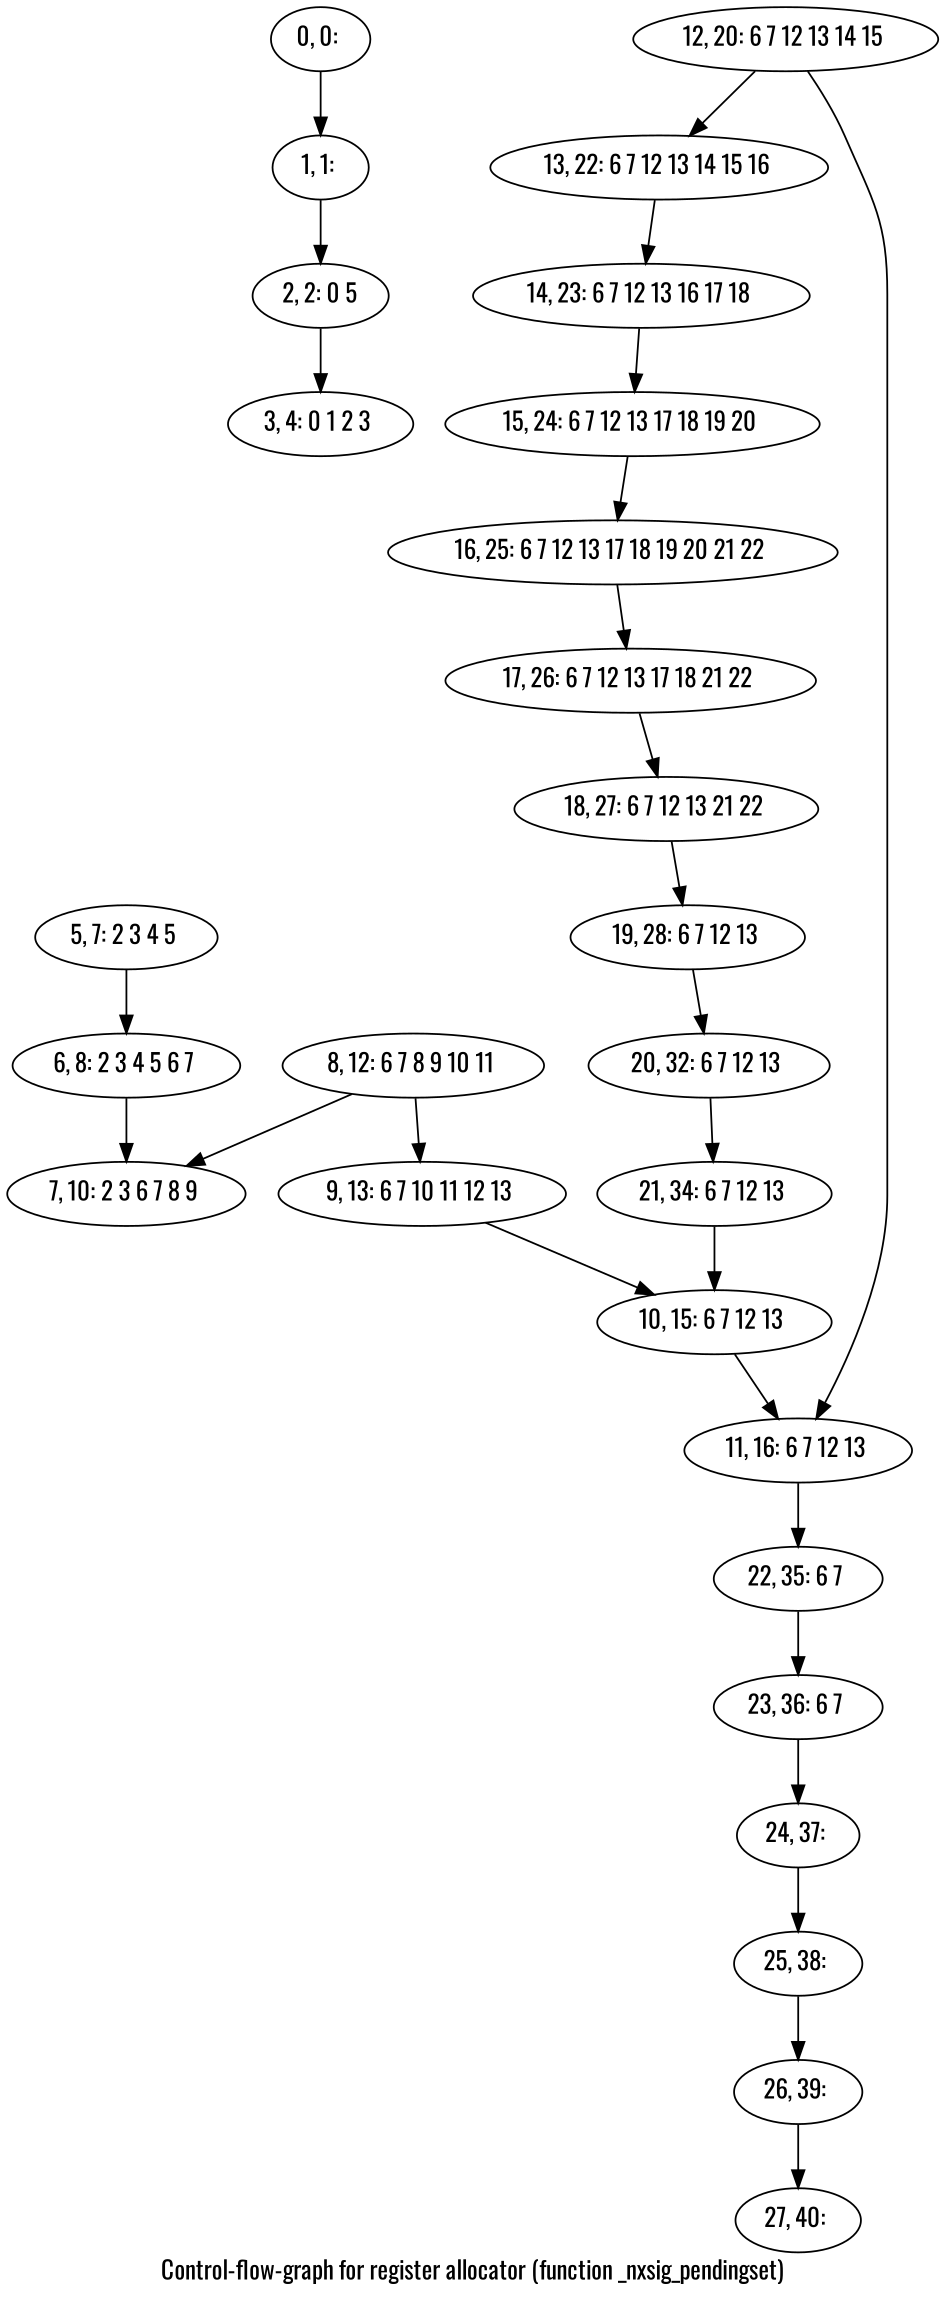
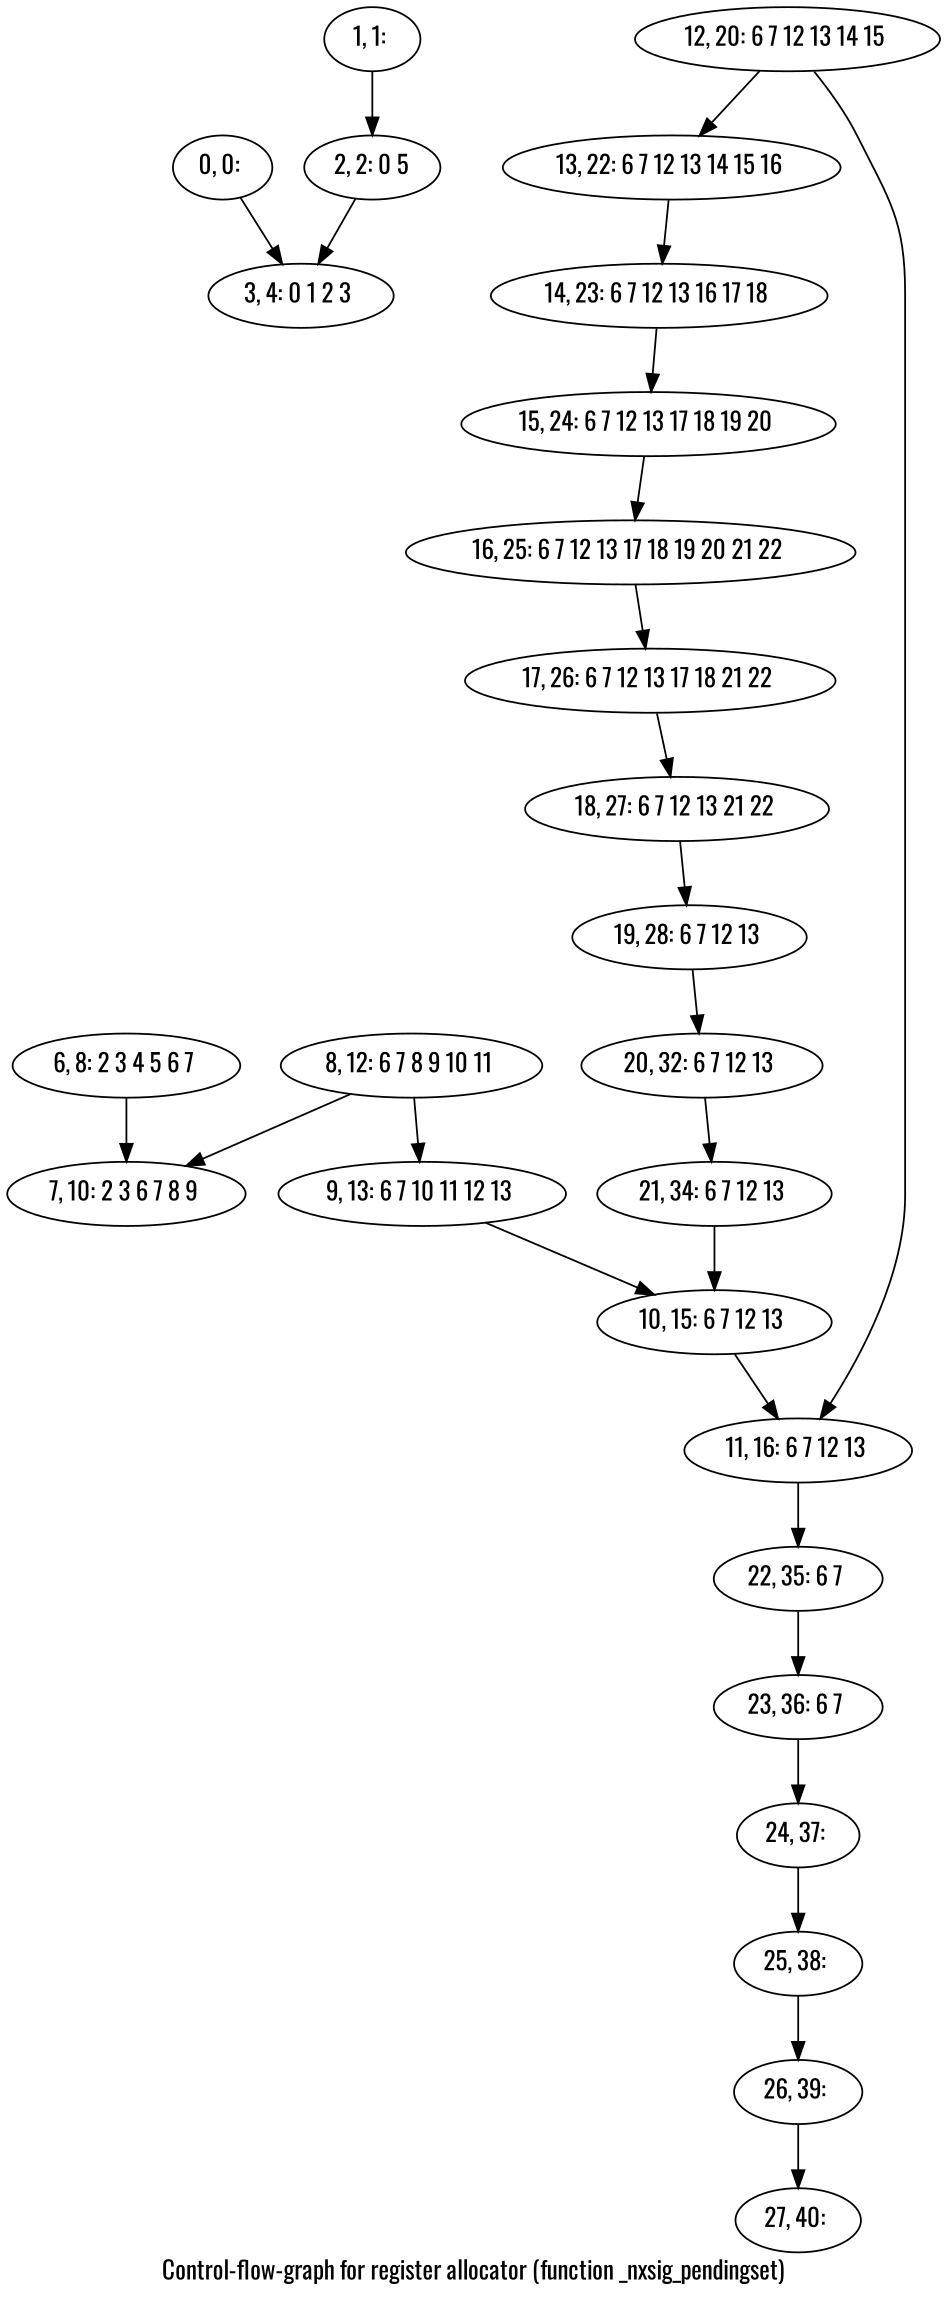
(321, 95) -> (256, 223)
(126, 937) -> none
